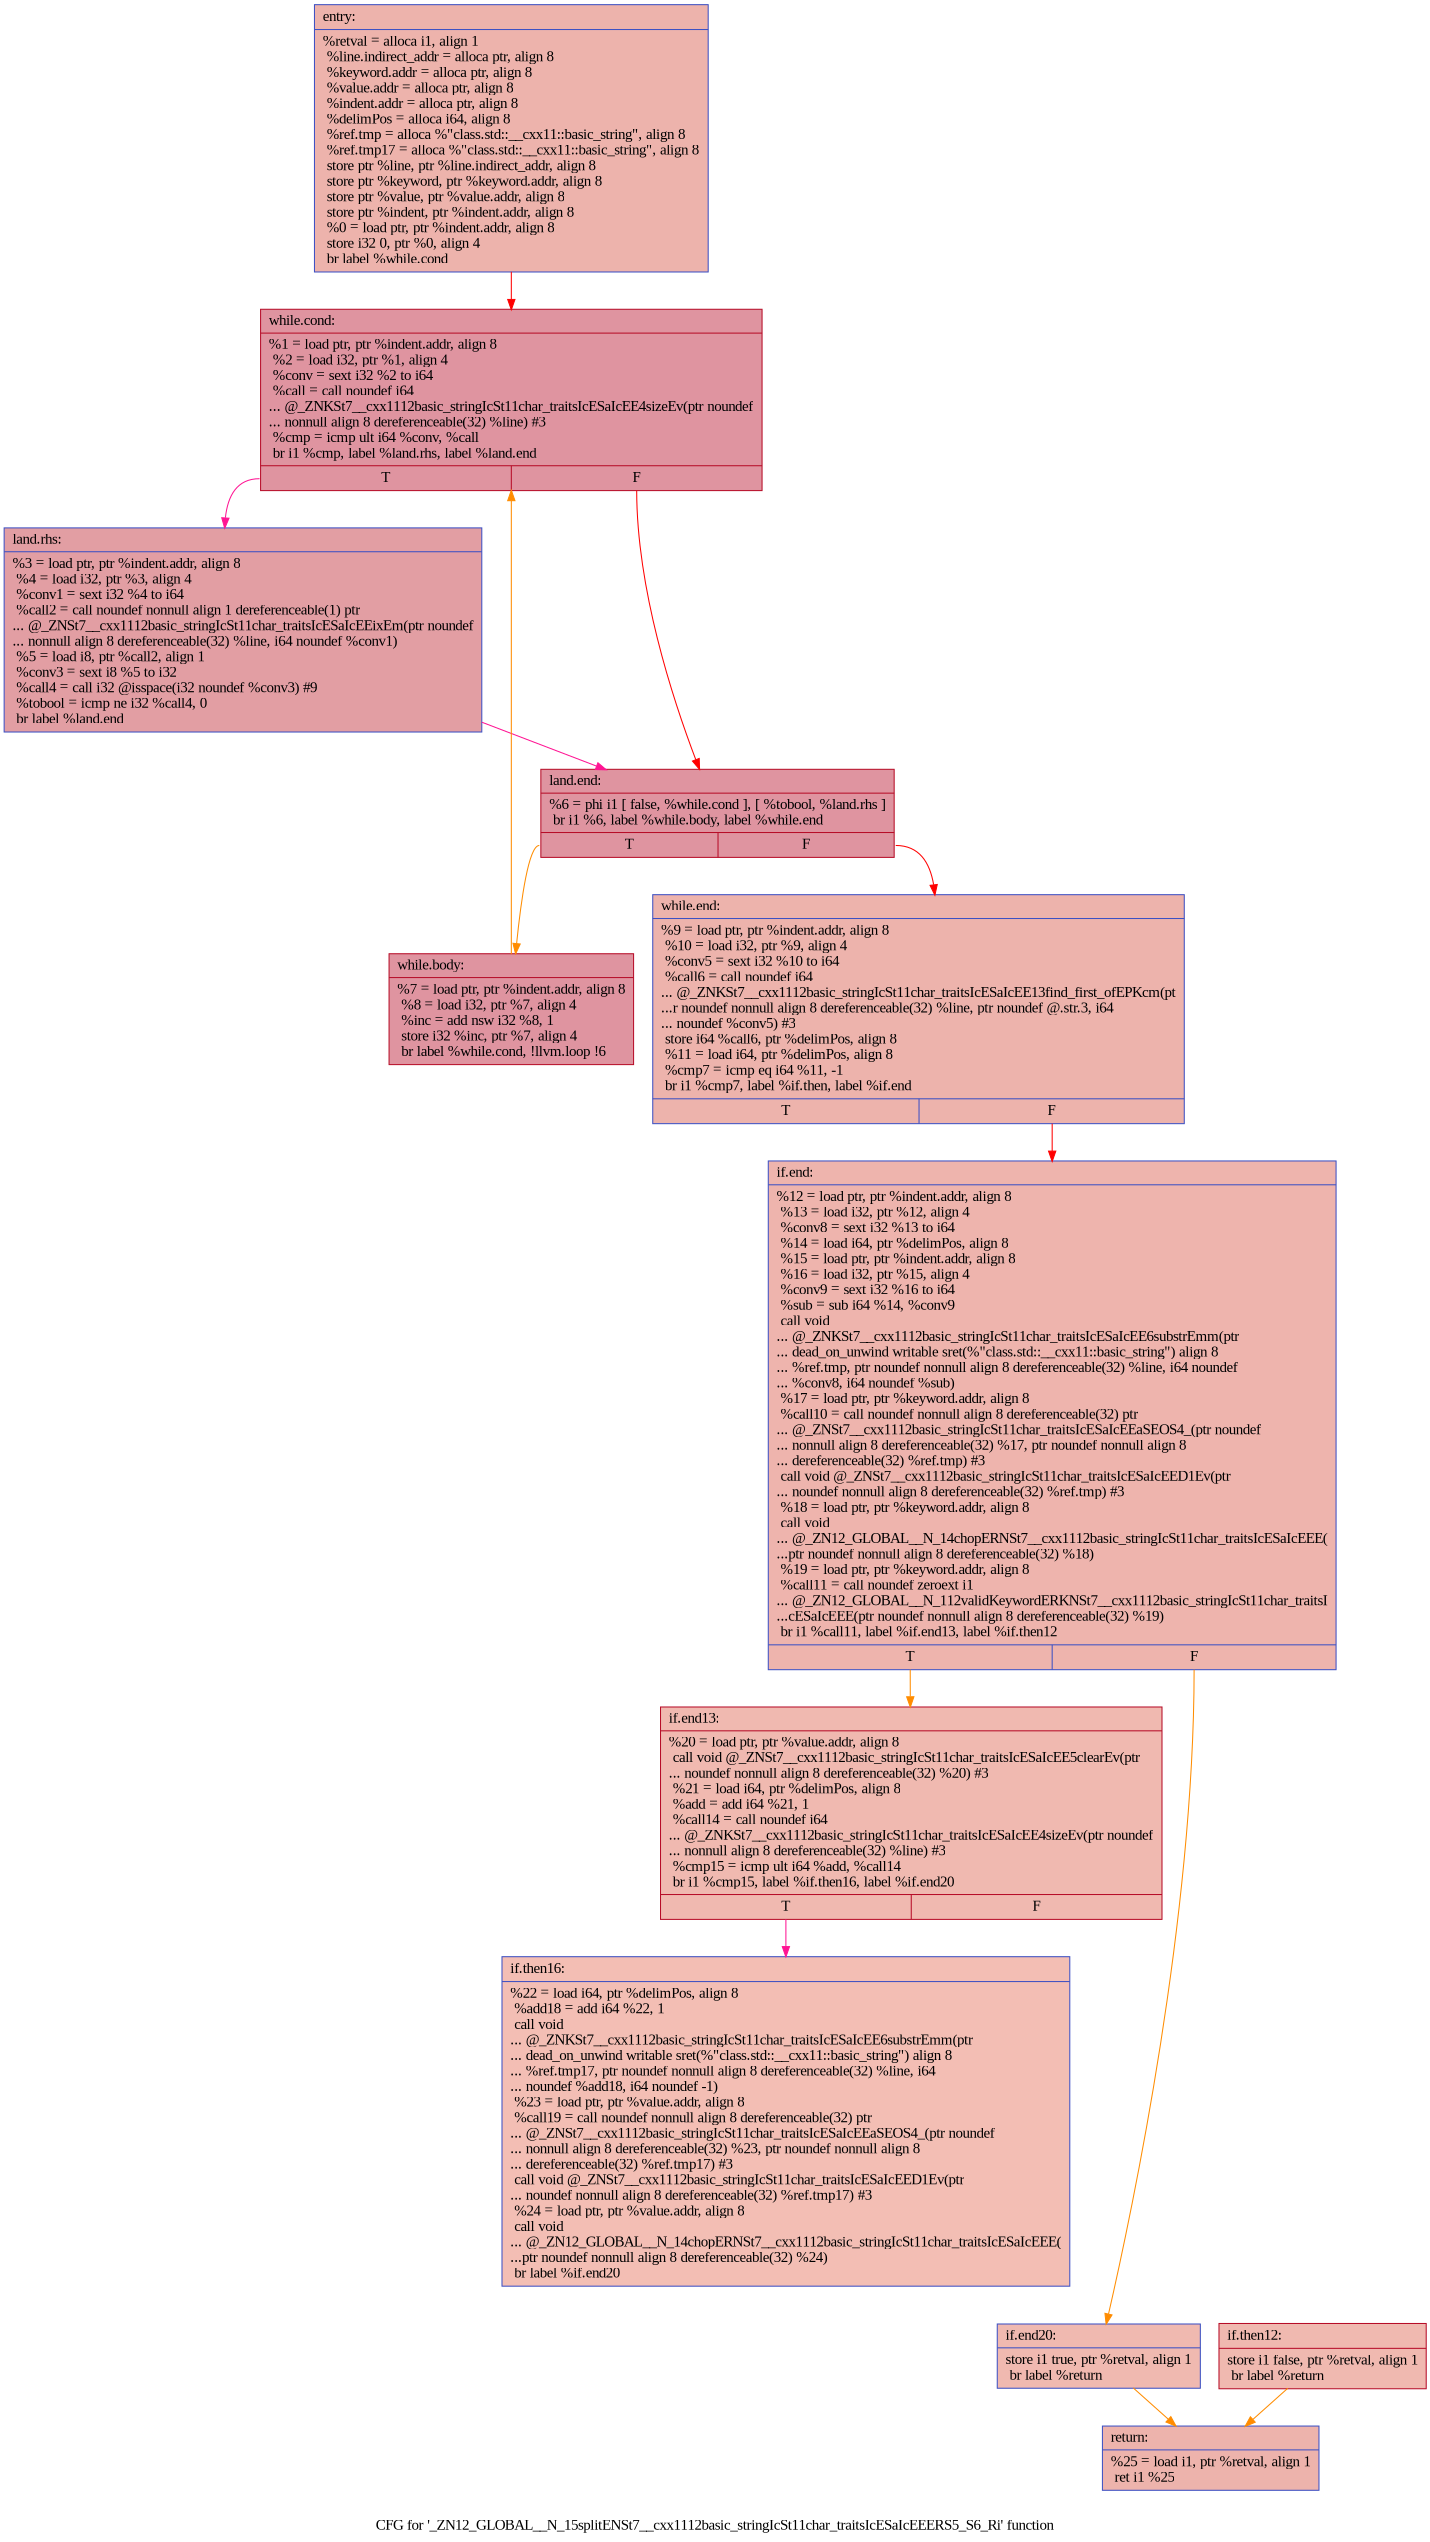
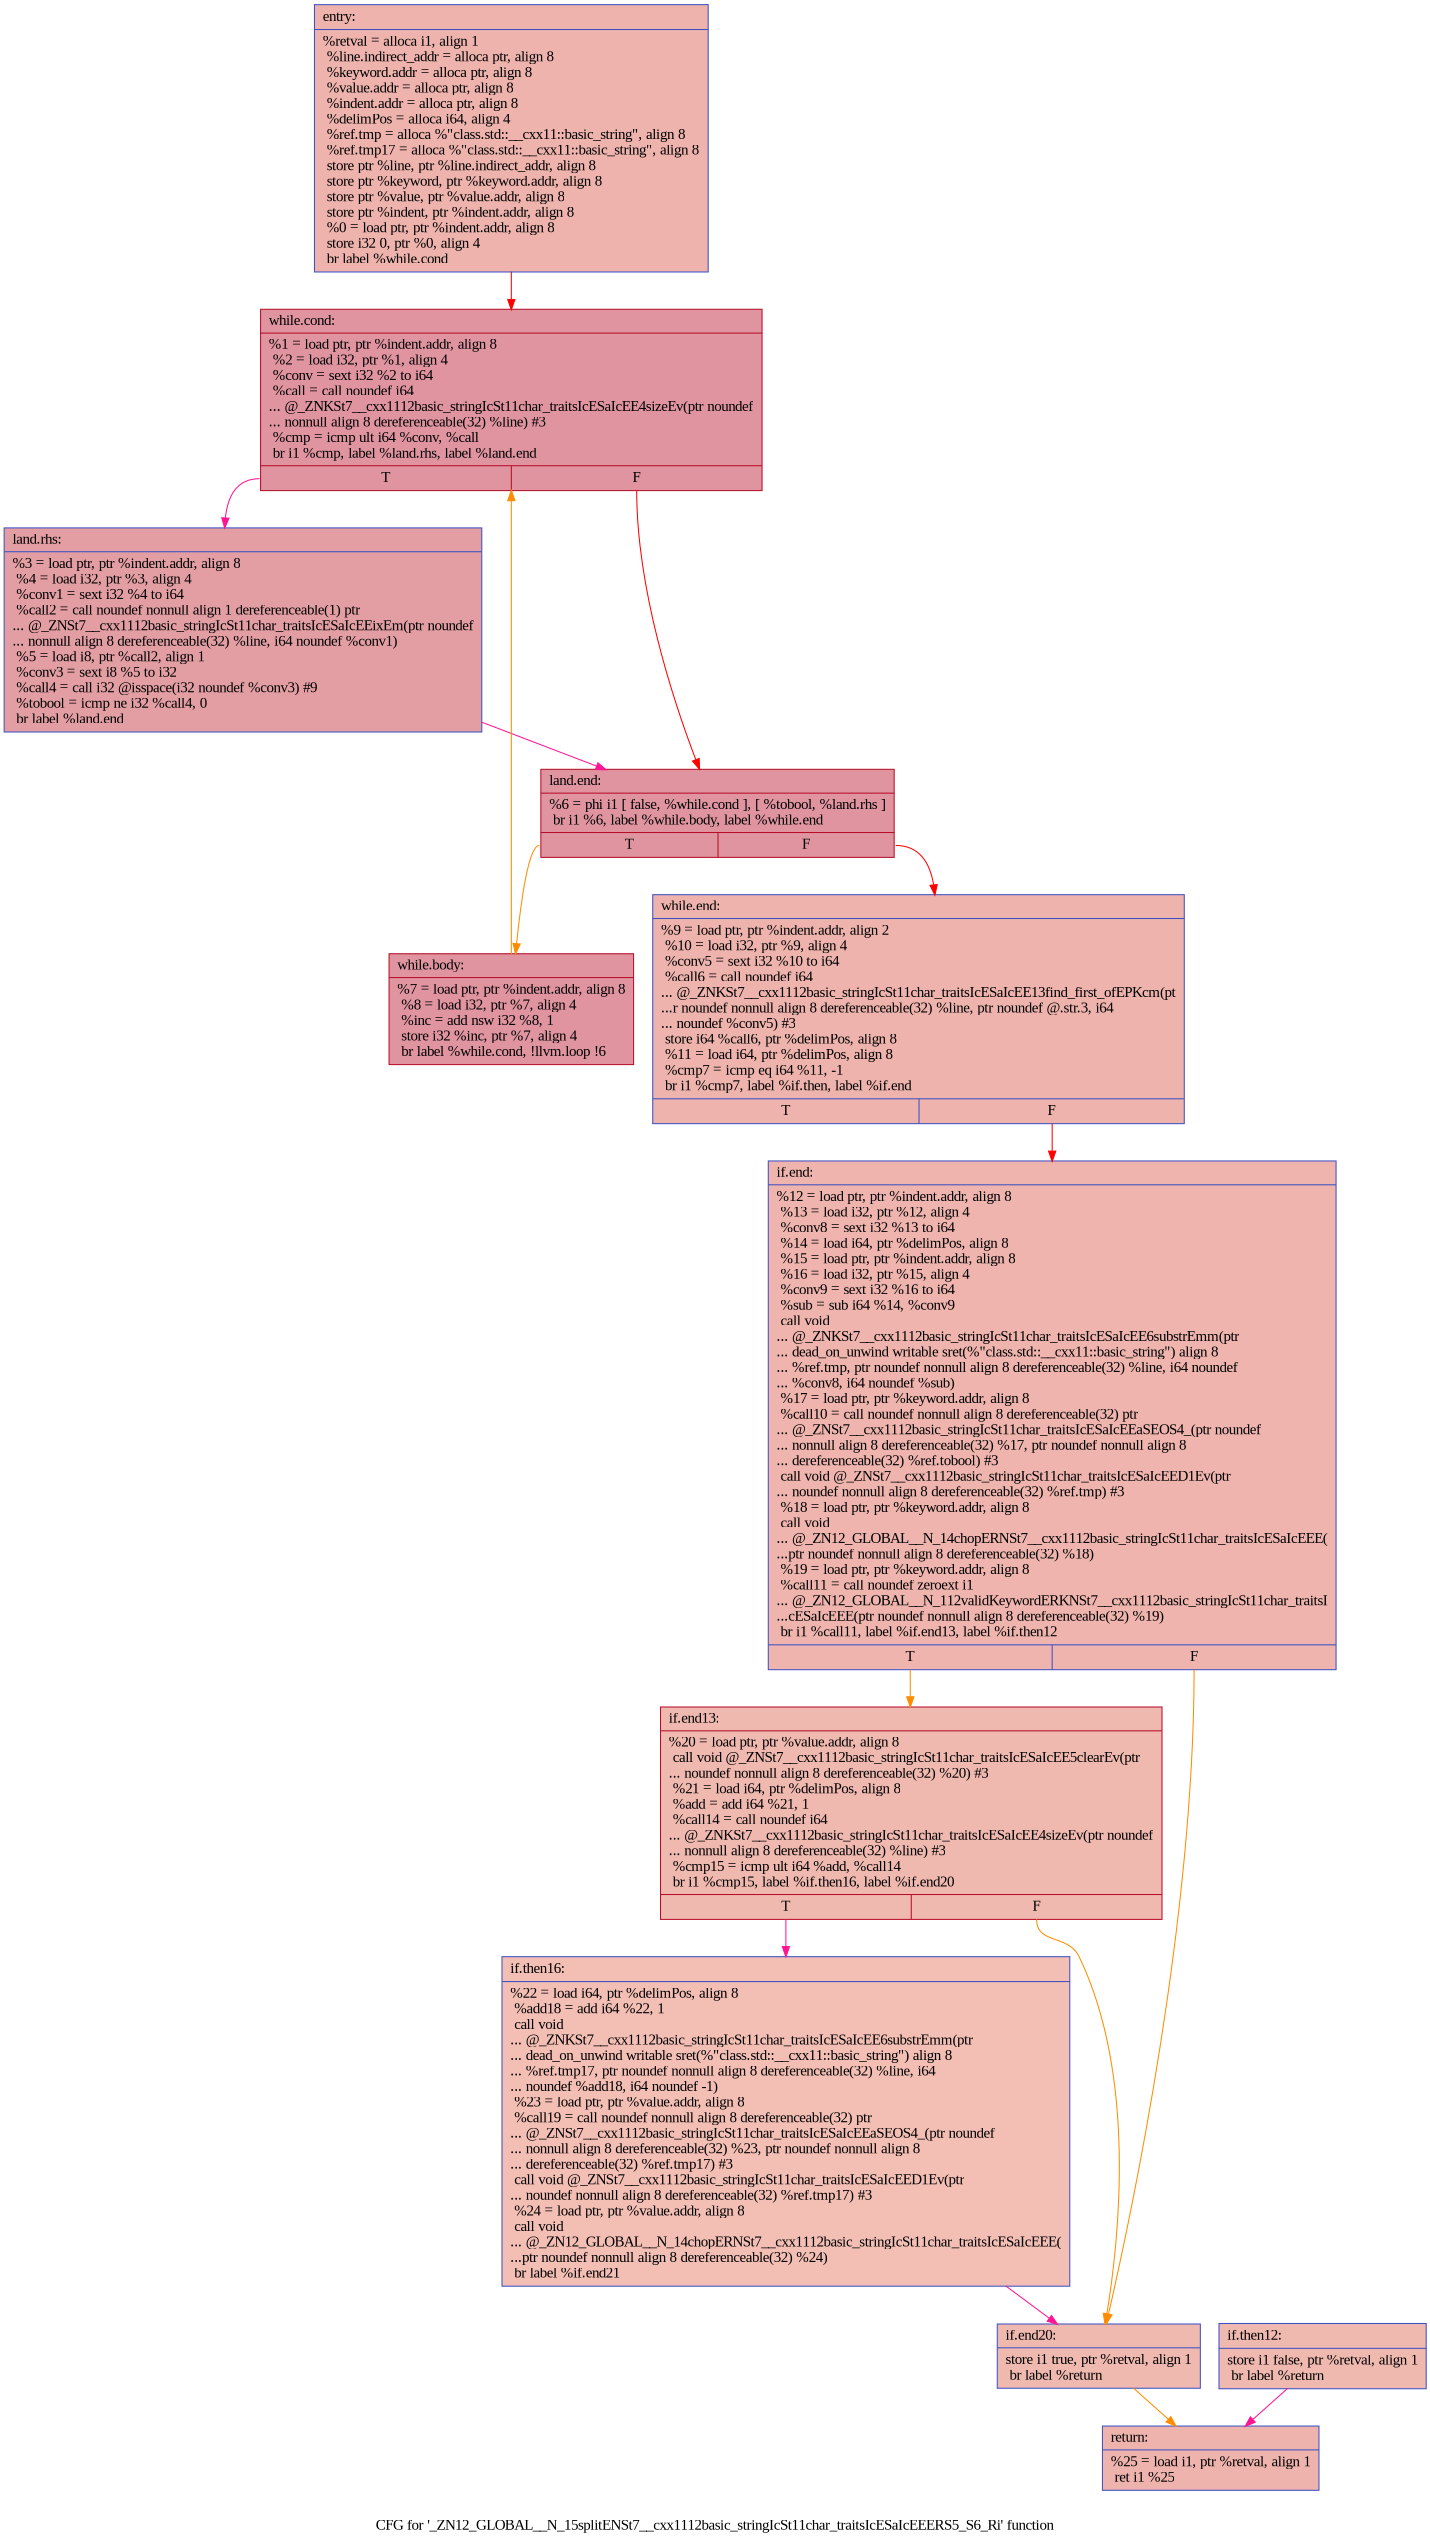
(417, 119) -> (417, 119)
(775, 930) -> (775, 930)
(881, 1461) -> (887, 1461)
none -> (1116, 2103)
(565, 2273) -> (565, 2273)
none -> (1027, 2302)
(1323, 2356) -> (1323, 2356)
(1270, 2404) -> (1270, 2404)
